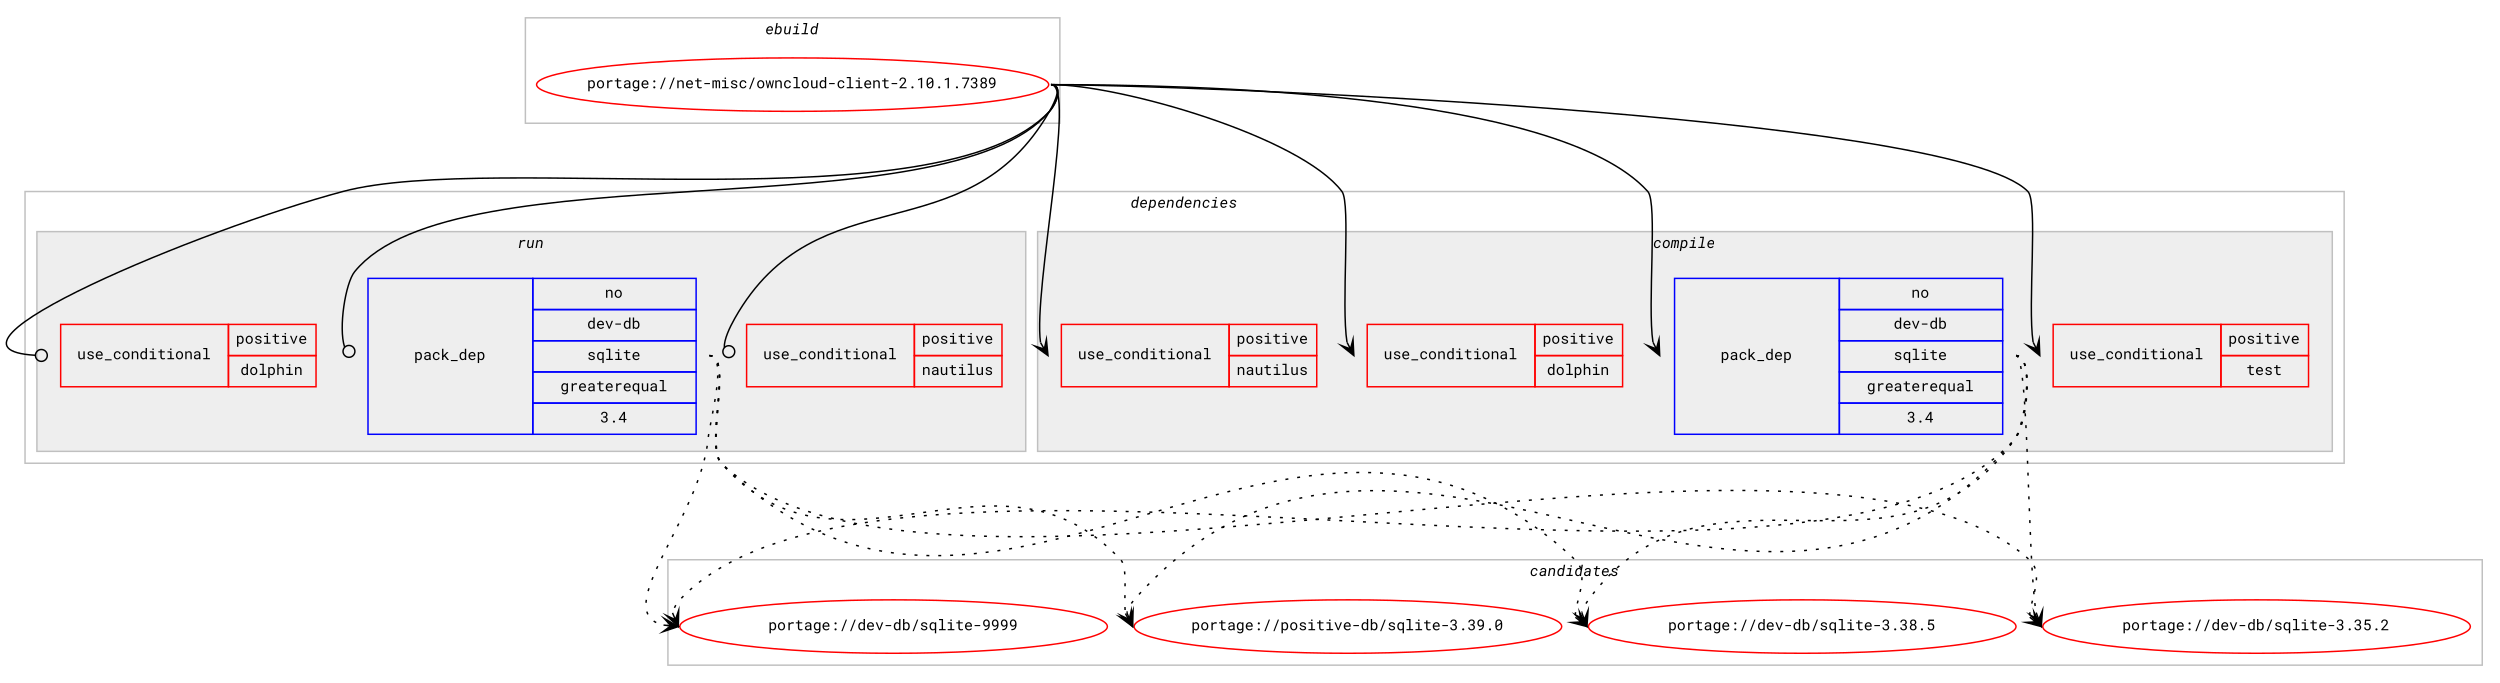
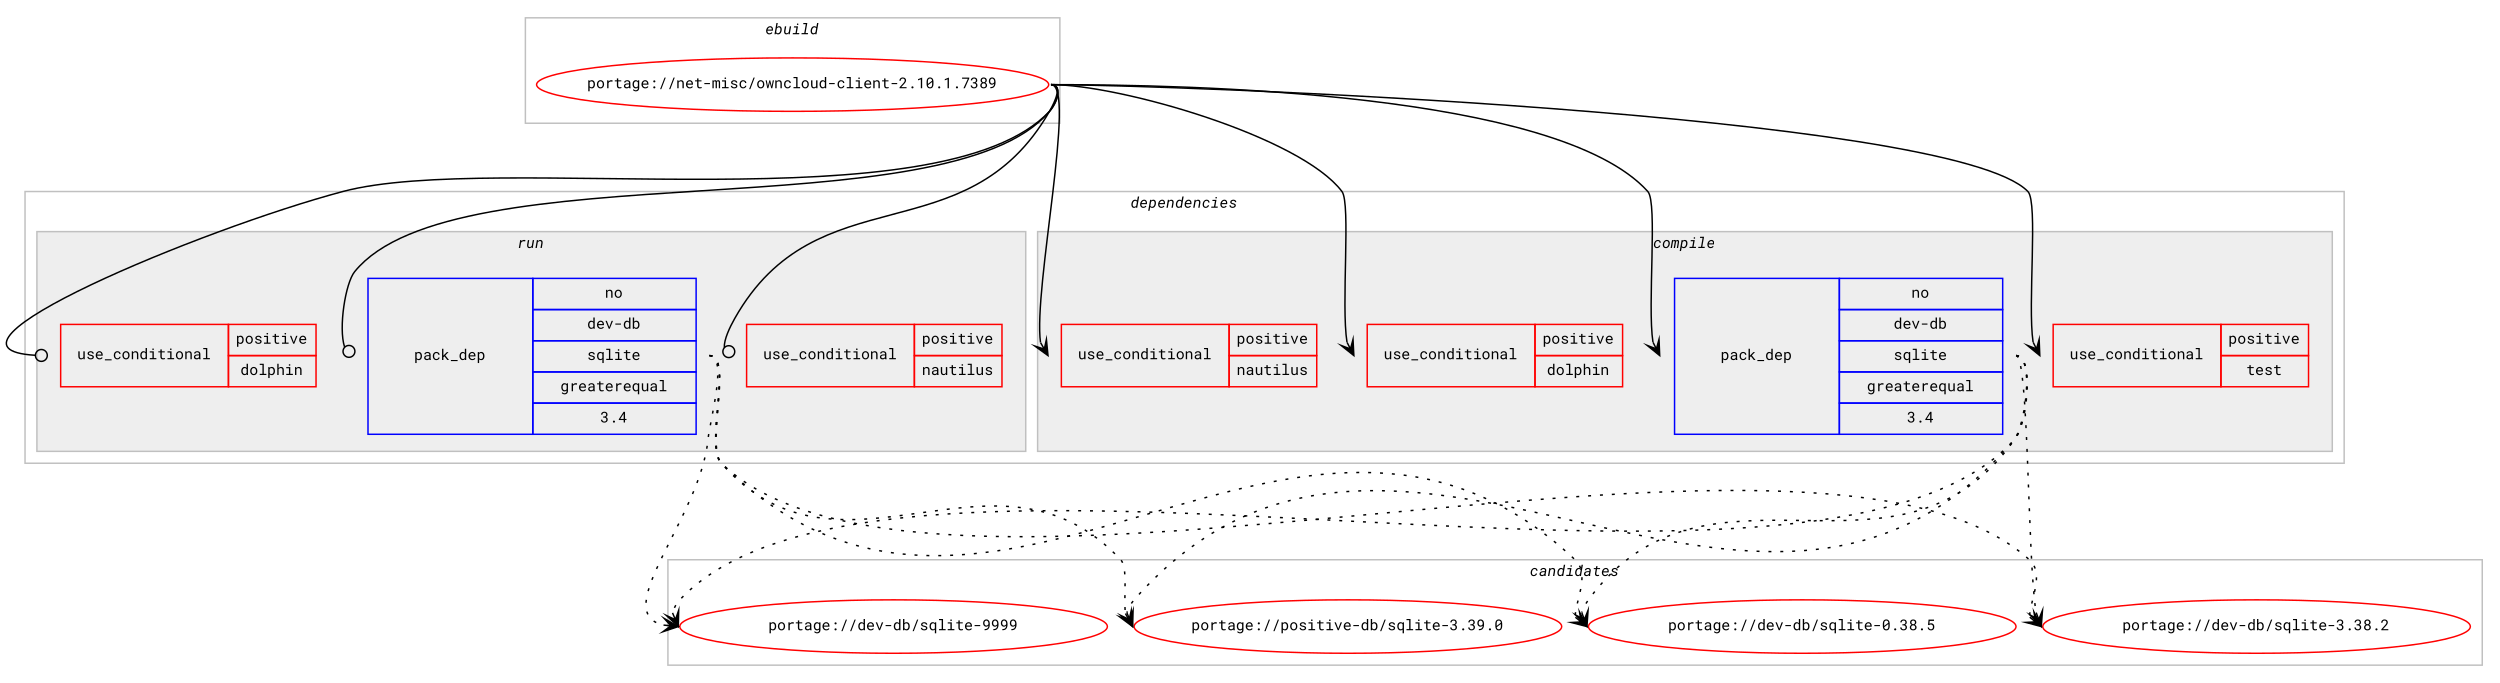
(1802, 627) -> (1802, 627)
(2257, 627) -> (2257, 627)
